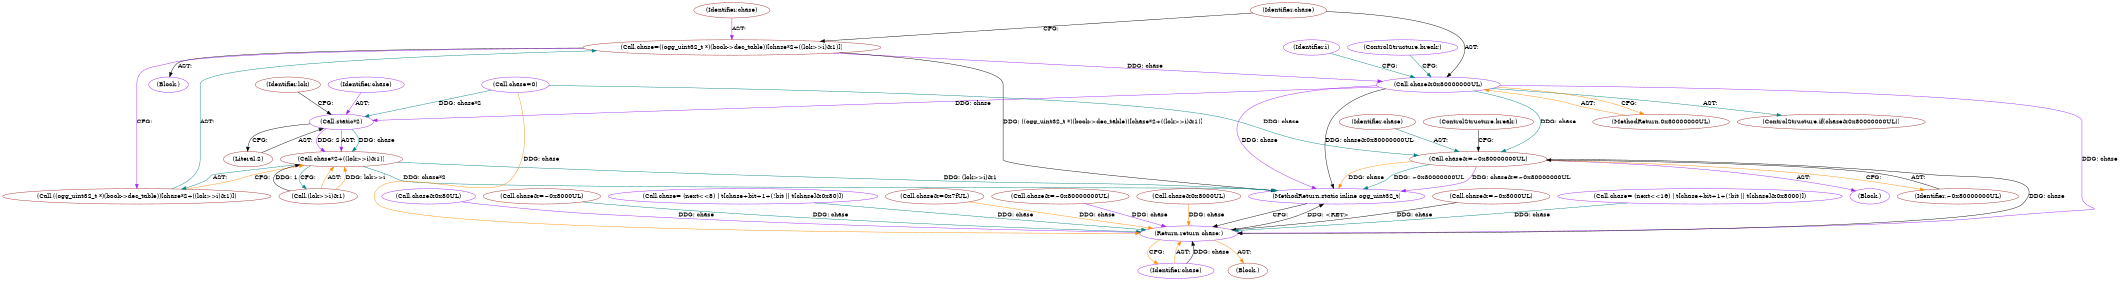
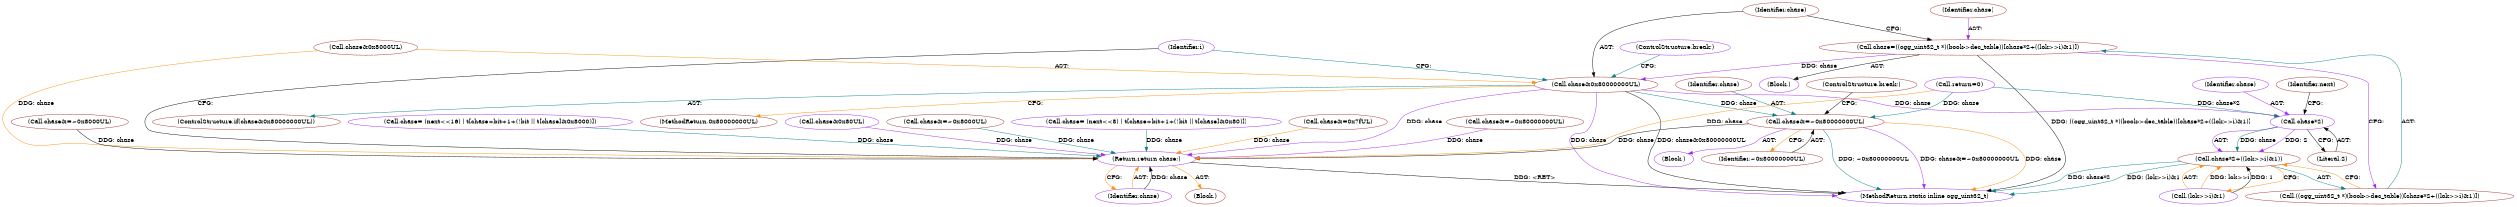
(288, 85) -> (2312, 85)
(515, 85) -> (1960, 85)
(1438, 85) -> (1596, 85)
(1558, 101) -> (974, 66)
(341, 122) -> (2302, 122)
(300, 174) -> (2268, 184)
(318, 196) -> (2198, 196)
(1262, 214) -> (173, 107)
